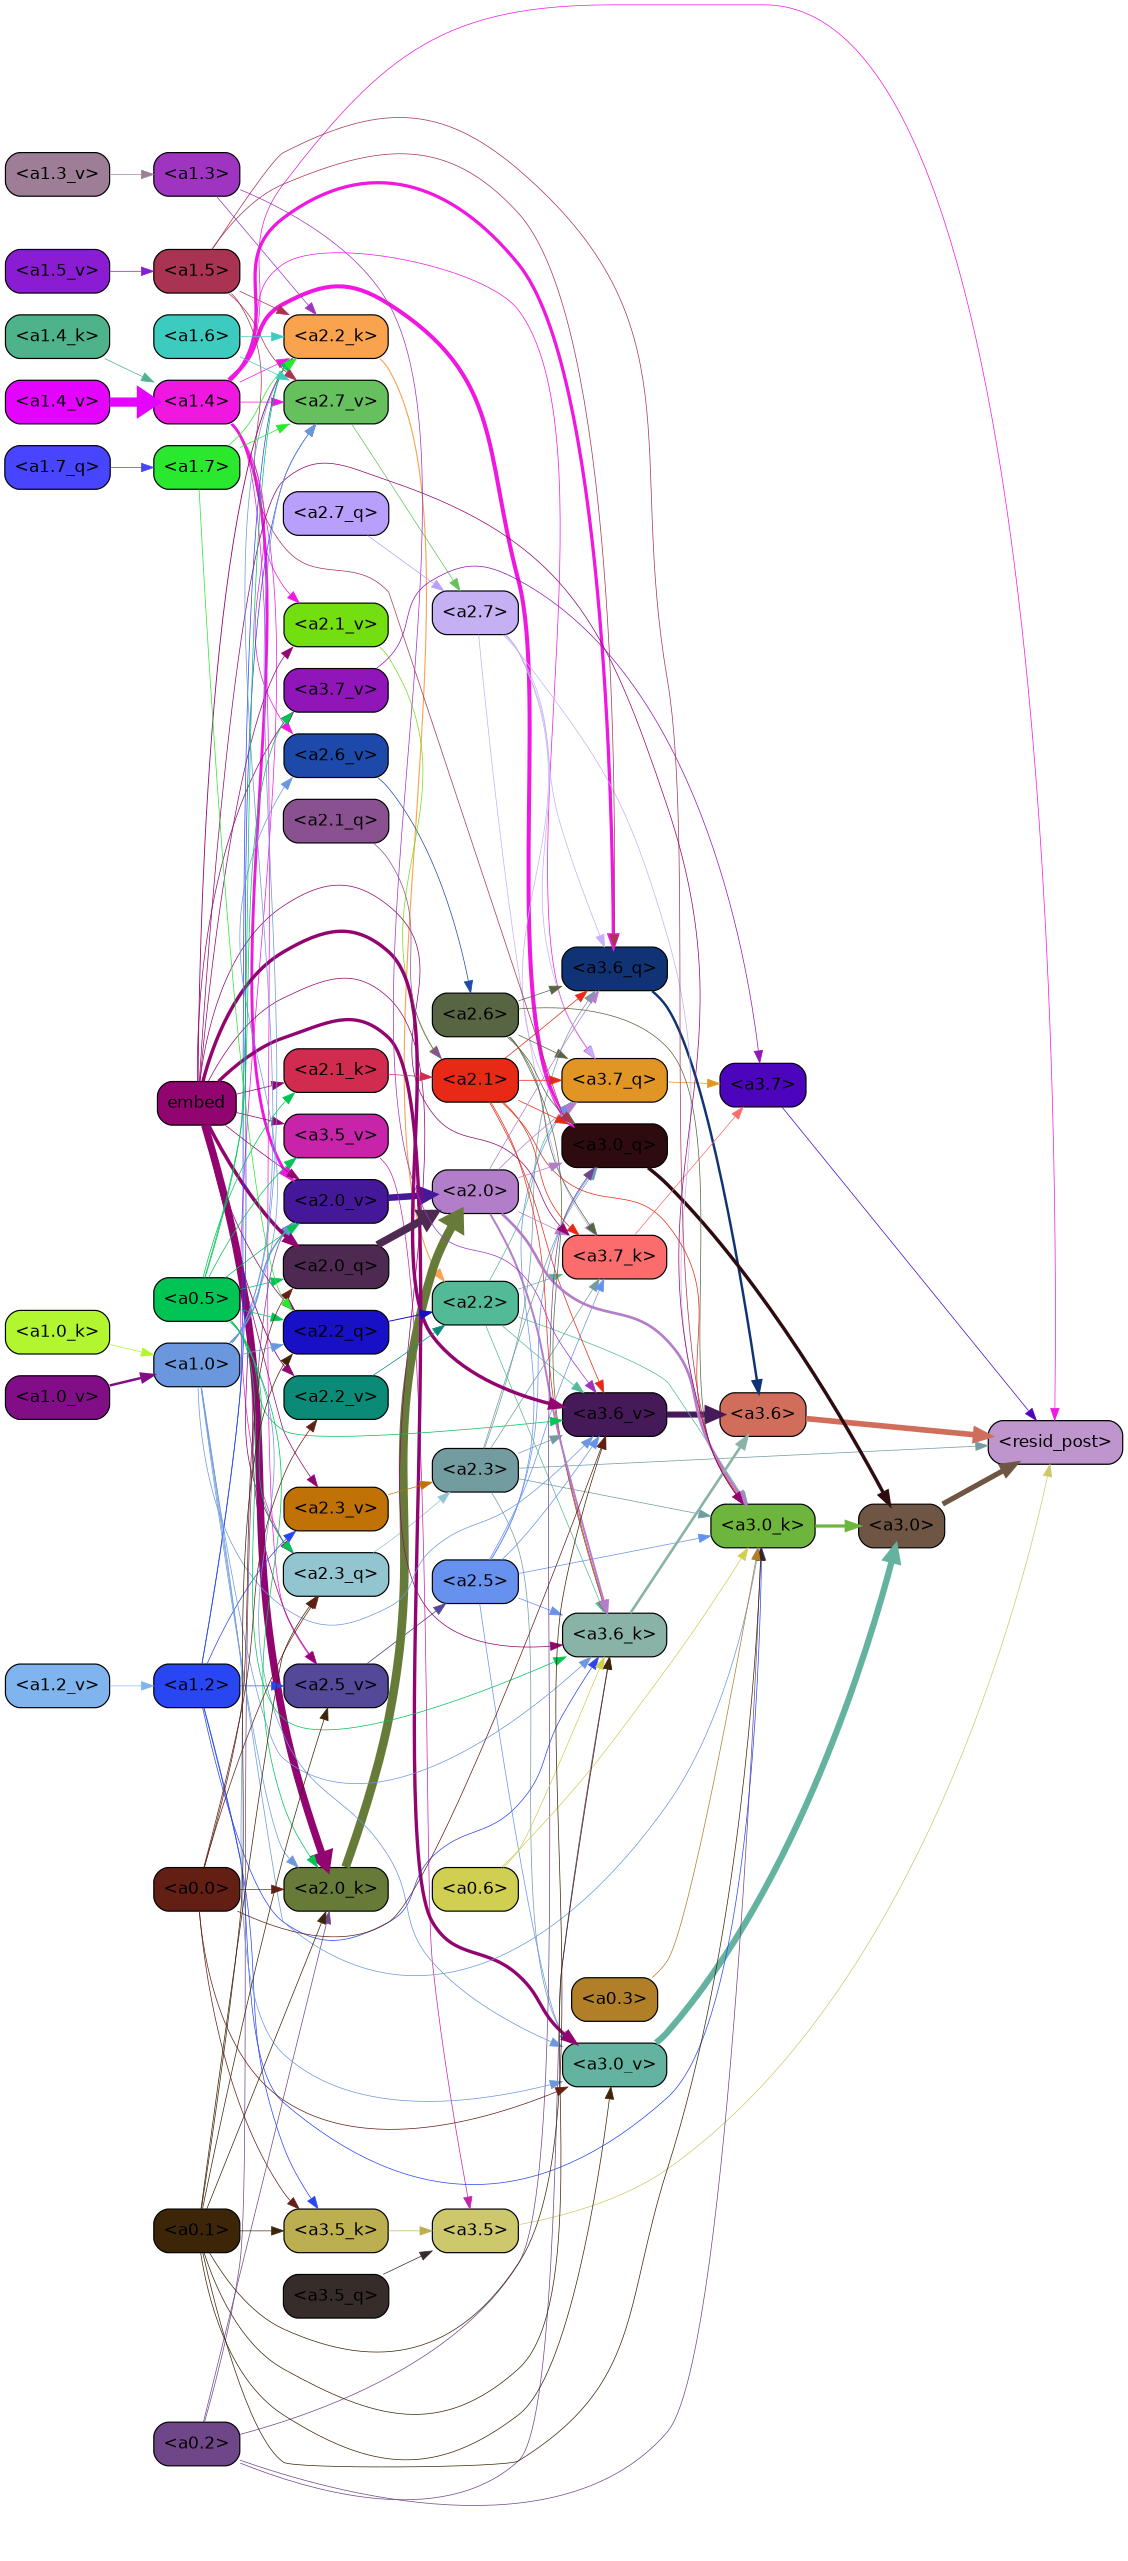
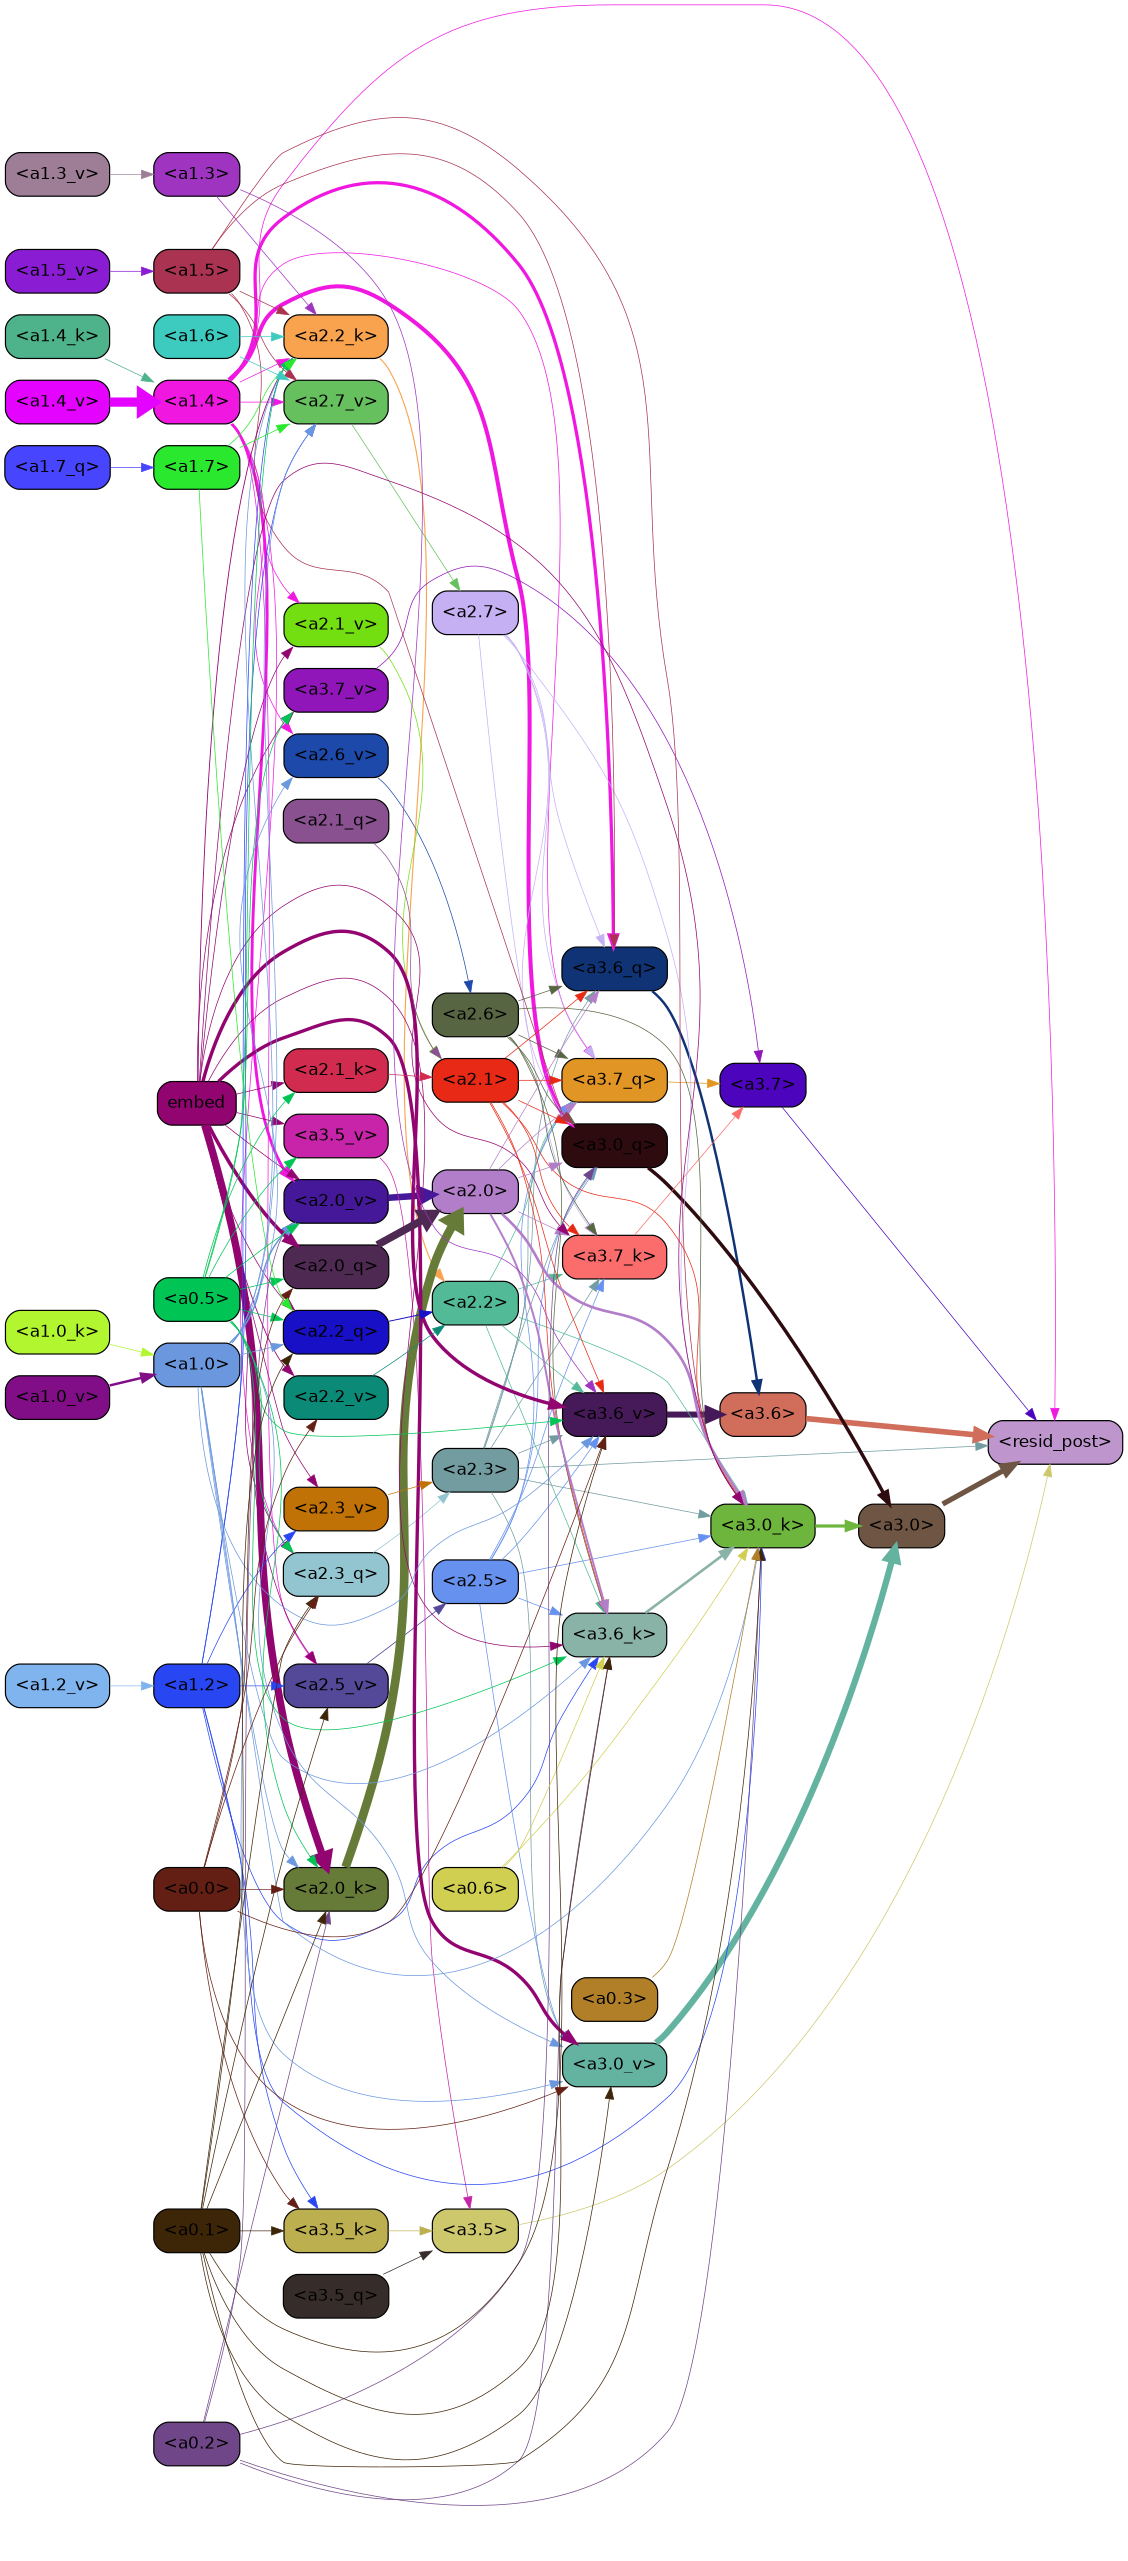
(336, 514) -> none
none -> (527, 1279)
(685, 1530) -> (684, 1584)
